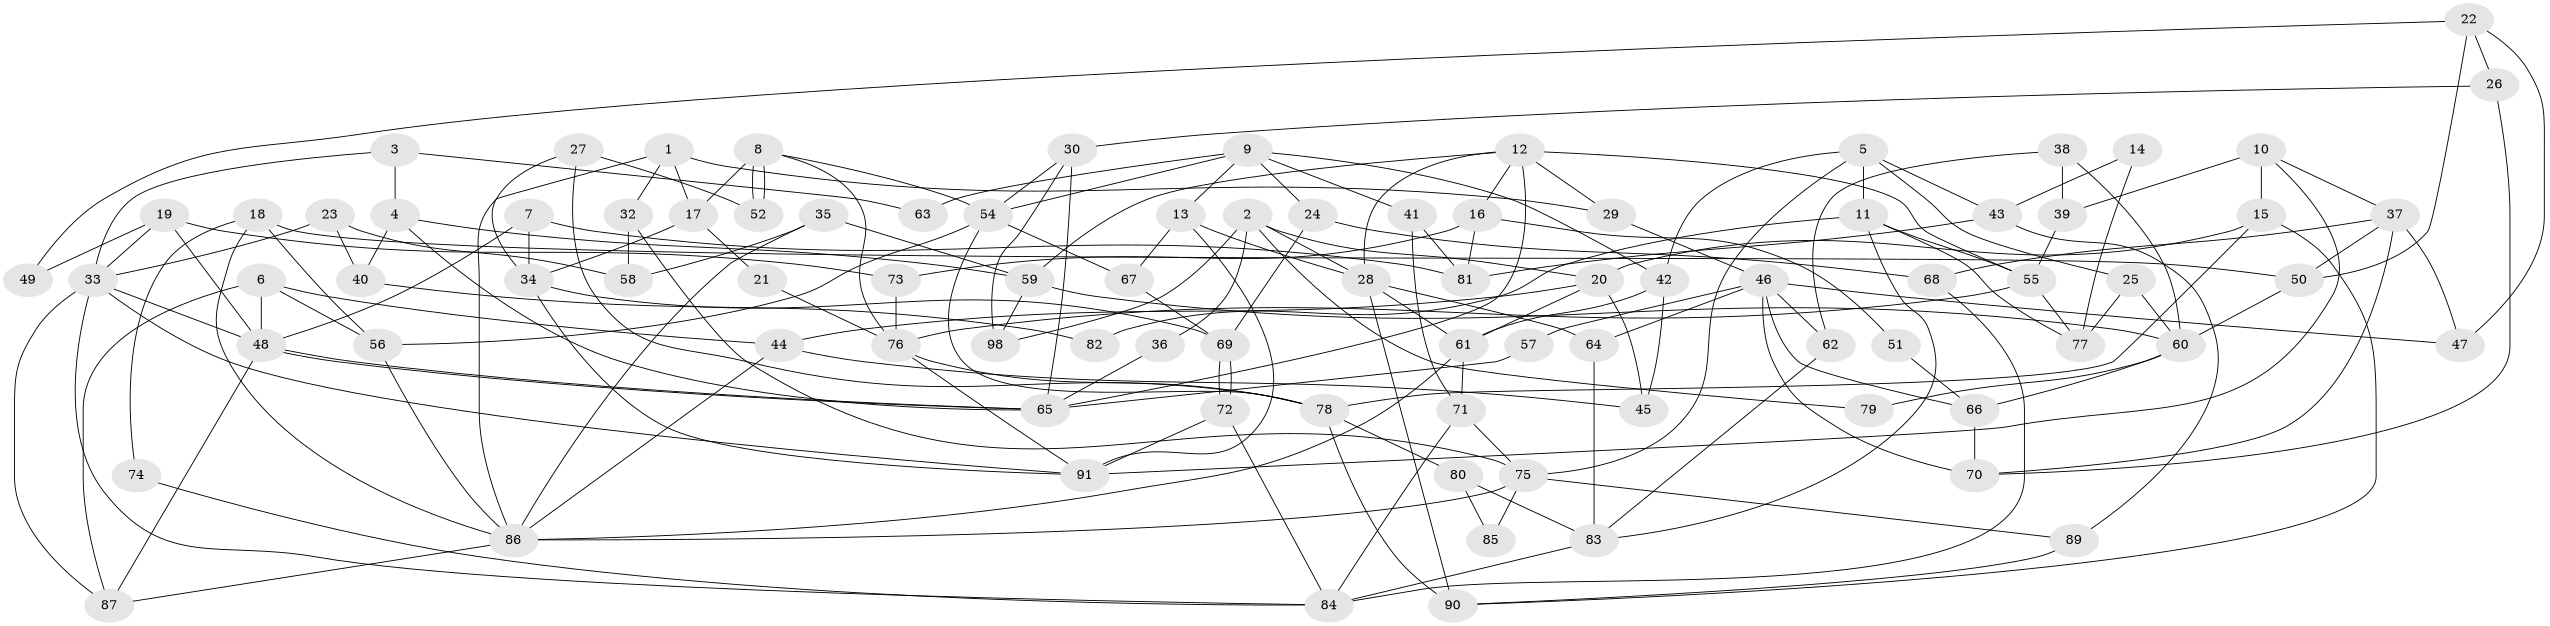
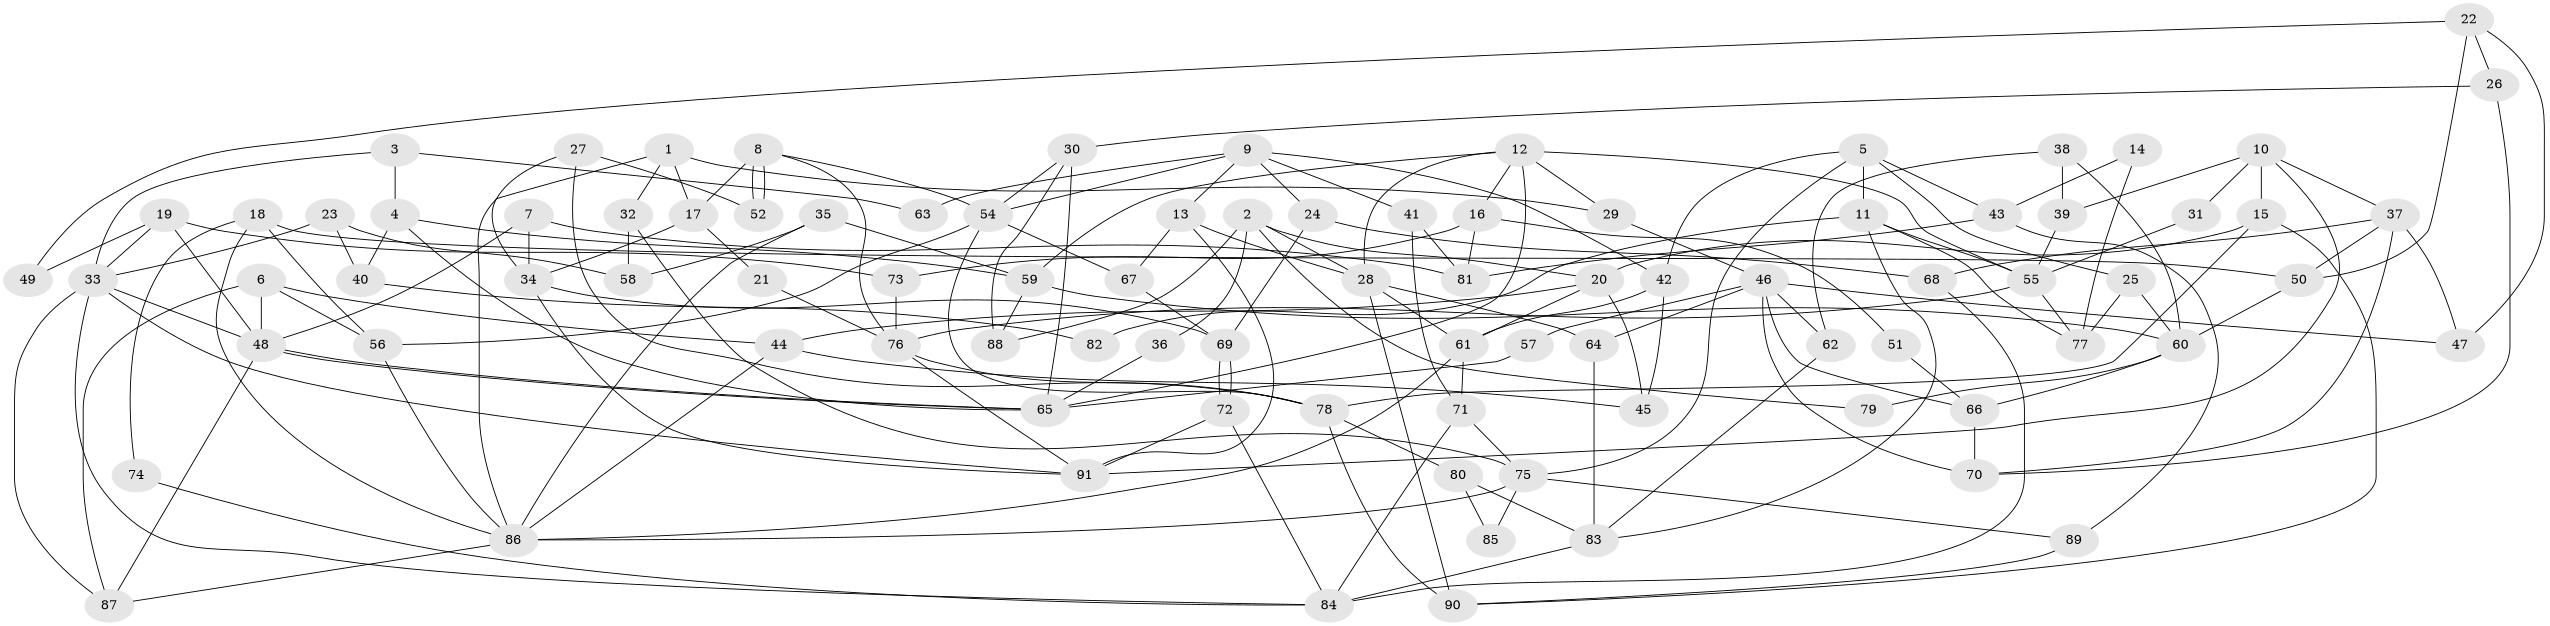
none -> (2196, 215)
(995, 345) -> (995, 345)
